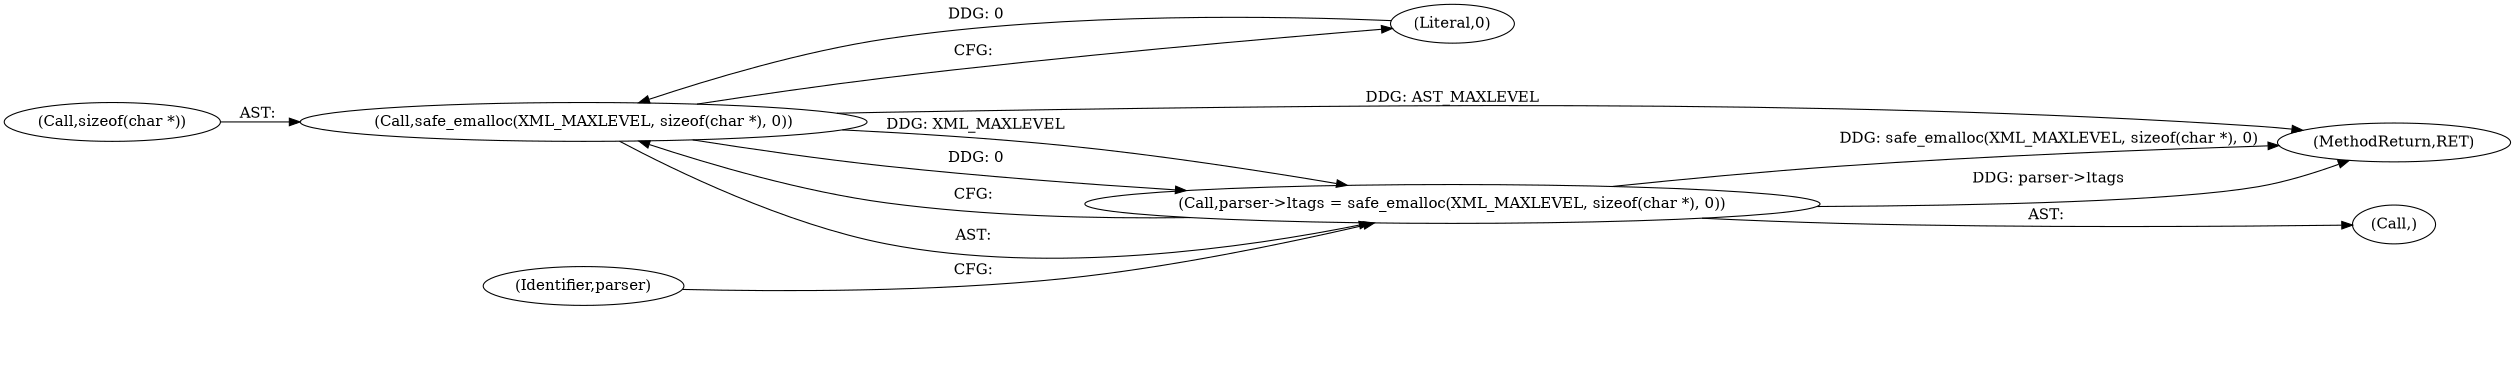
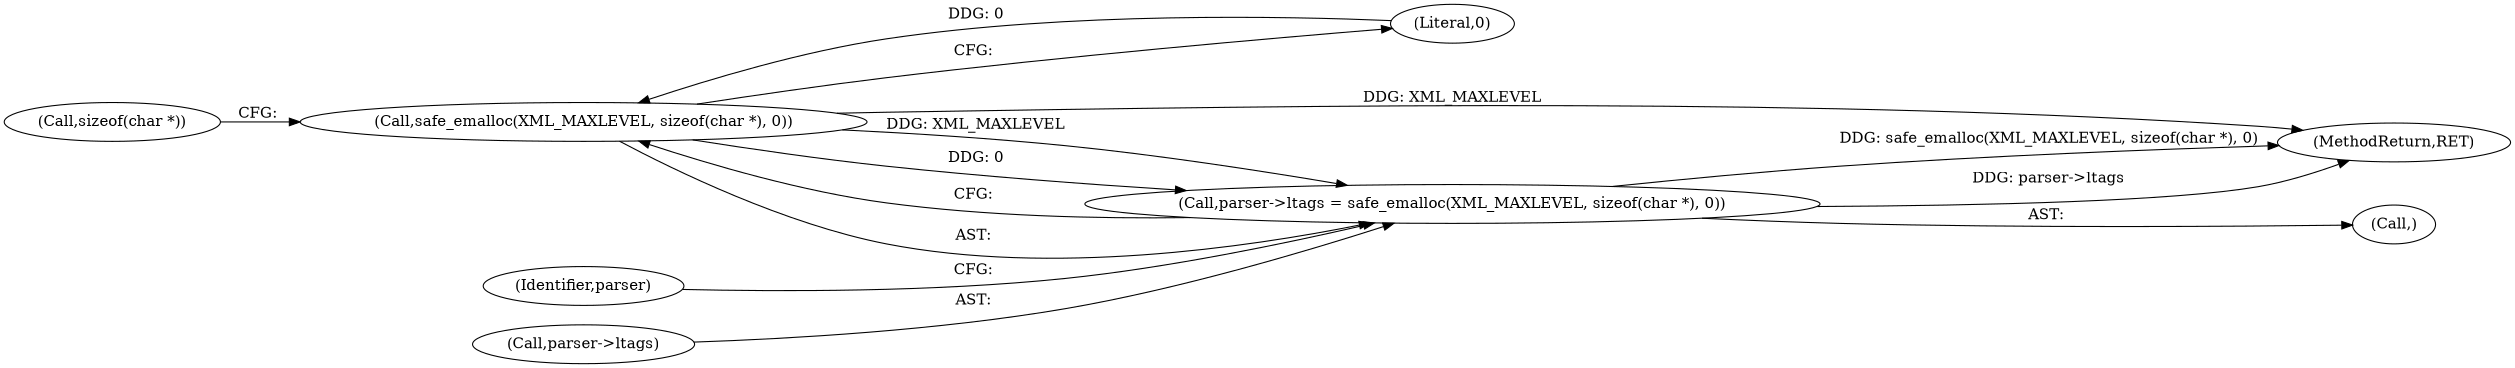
(1452, 98) -> (1452, 98)
(260, 114) -> (260, 114)
none -> (584, 344)
